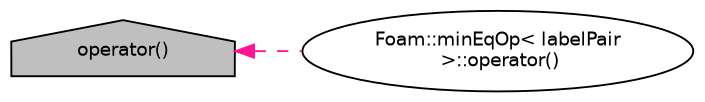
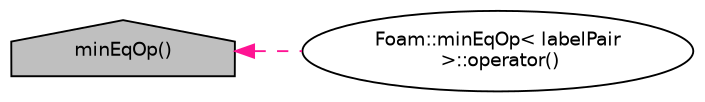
(123, 51) -> (123, 51)
